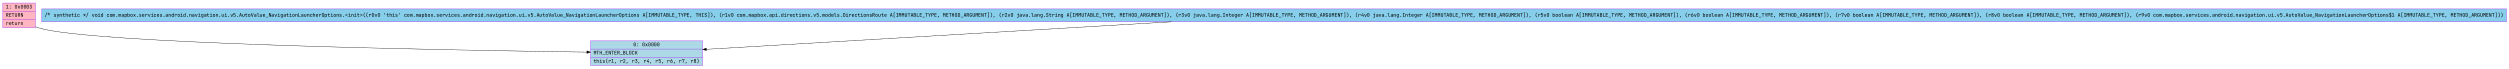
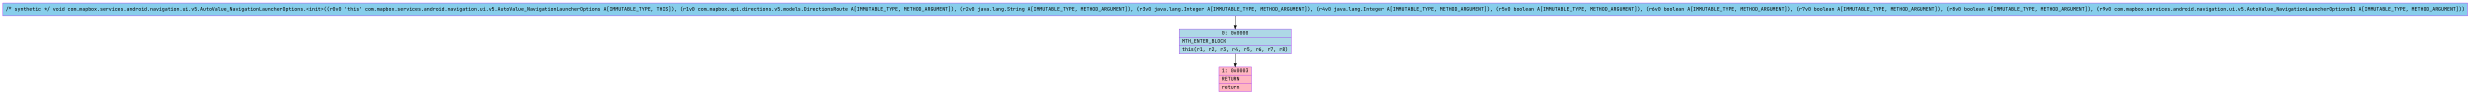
(311, 46) -> (1235, 59)
